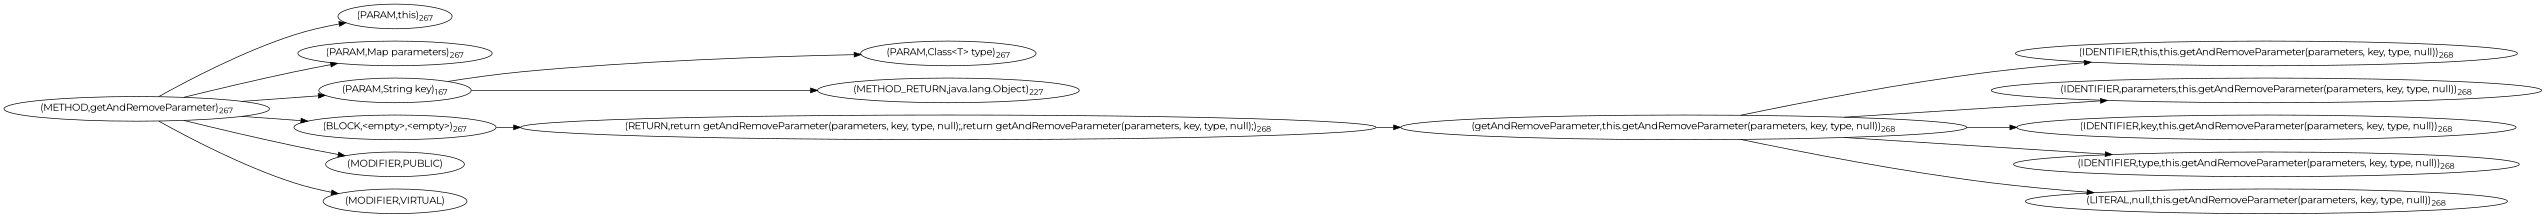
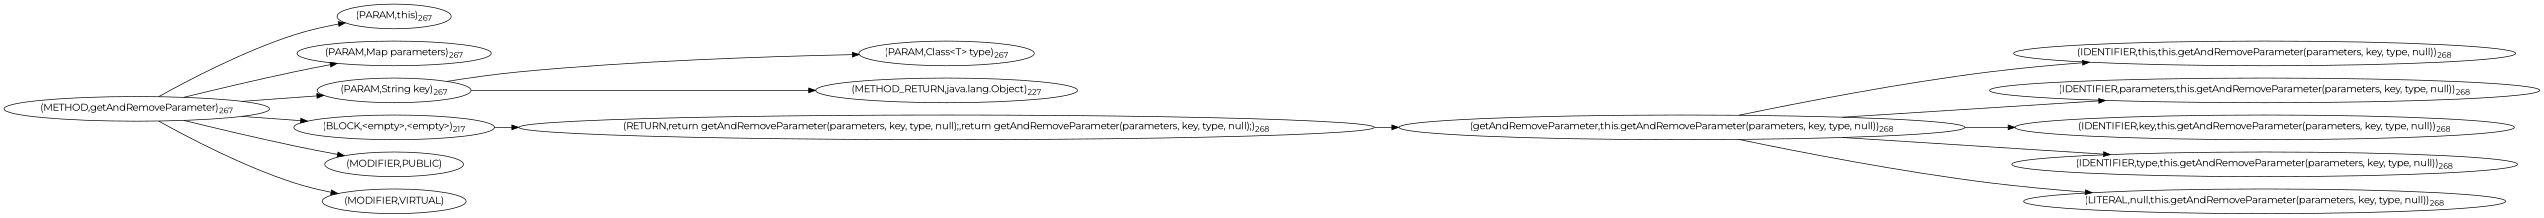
(442, 89) -> (441, 89)
(460, 126) -> (459, 126)
